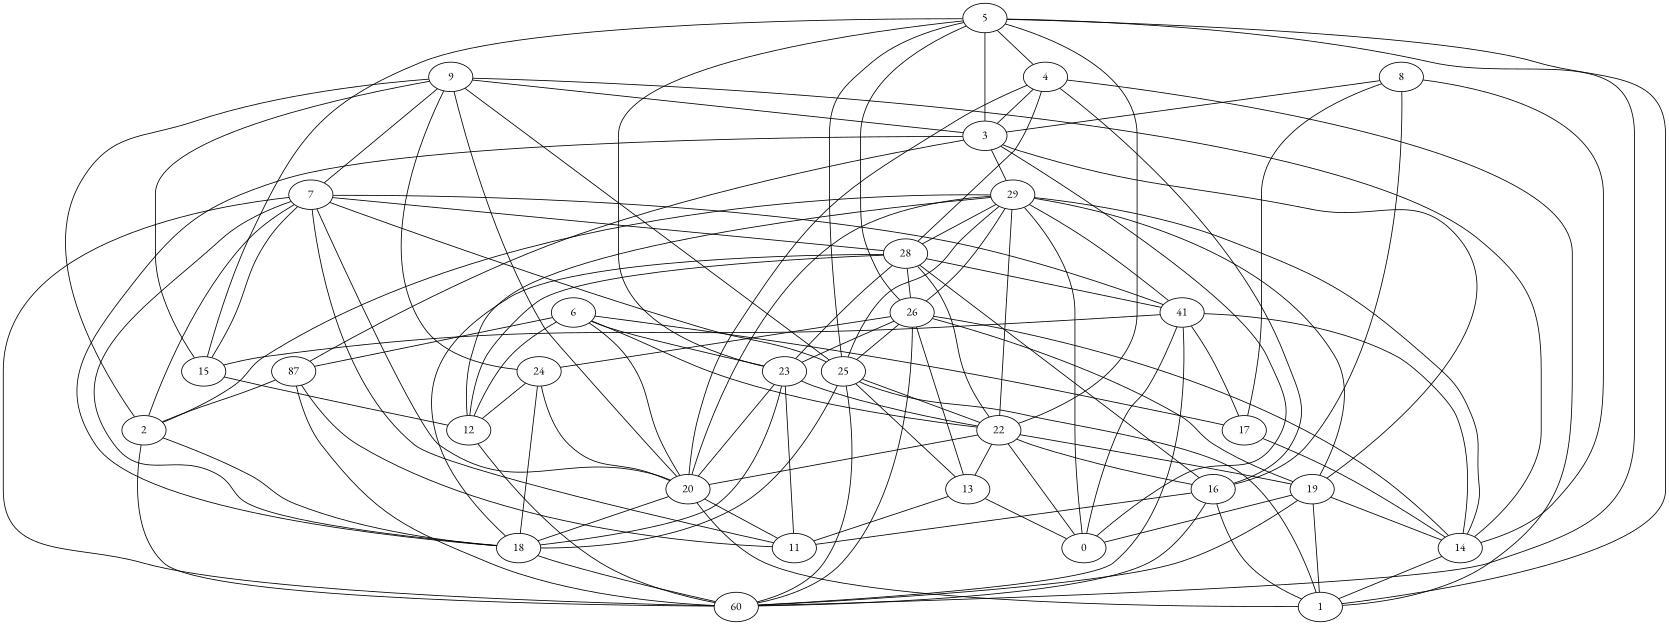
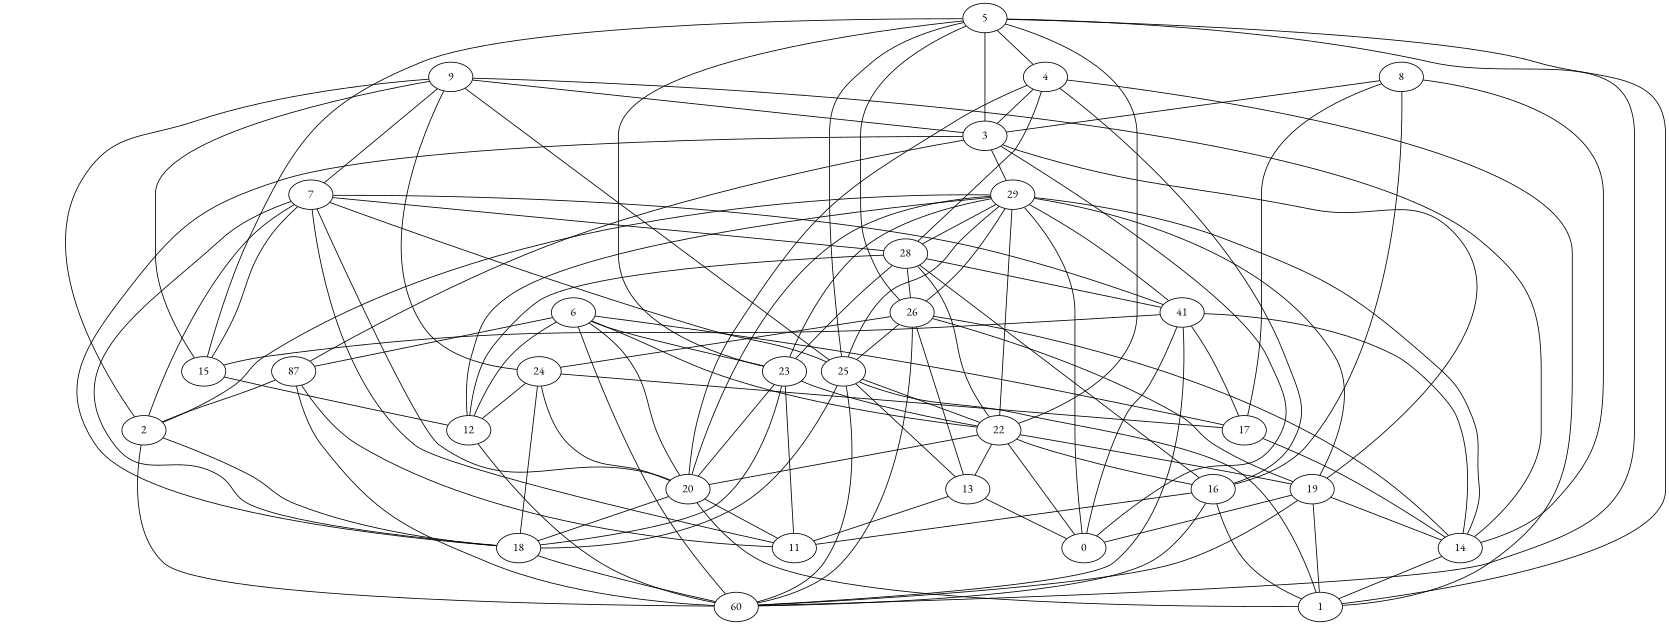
(565, 279) -> none
(537, 314) -> none
(848, 341) -> (871, 242)
none -> (892, 401)
(103, 555) -> (635, 461)
